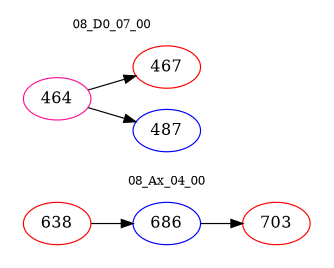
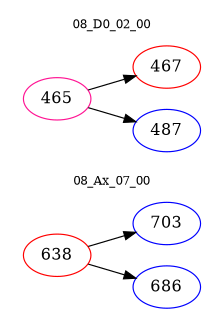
(112, 25) -> (112, 25)
(57, 99) -> (57, 99)
(167, 182) -> (112, 182)
(216, 224) -> (106, 241)
(276, 224) -> (167, 224)
